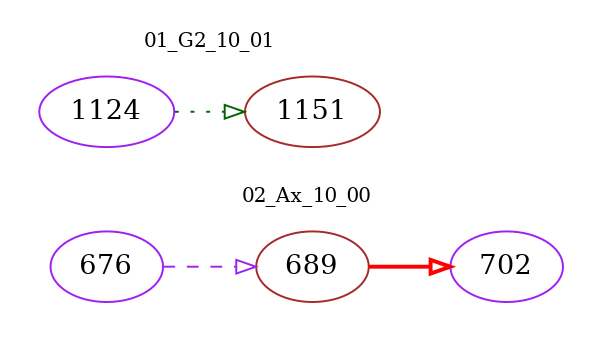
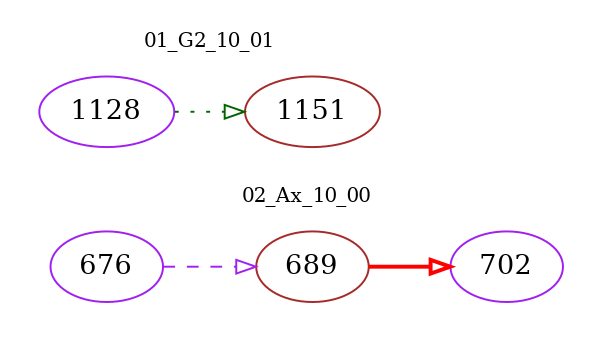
(107, 112) -> (107, 112)
